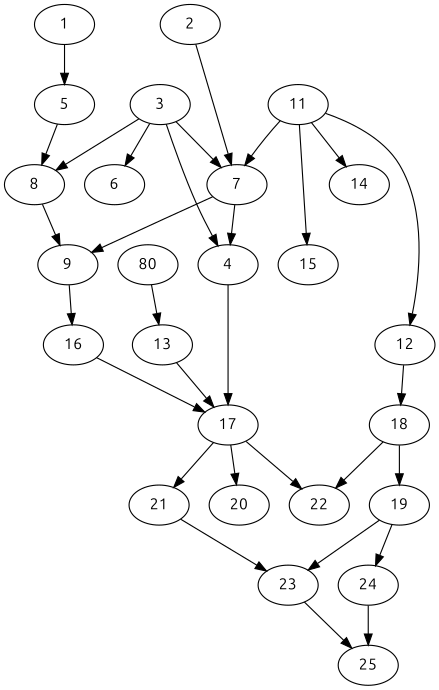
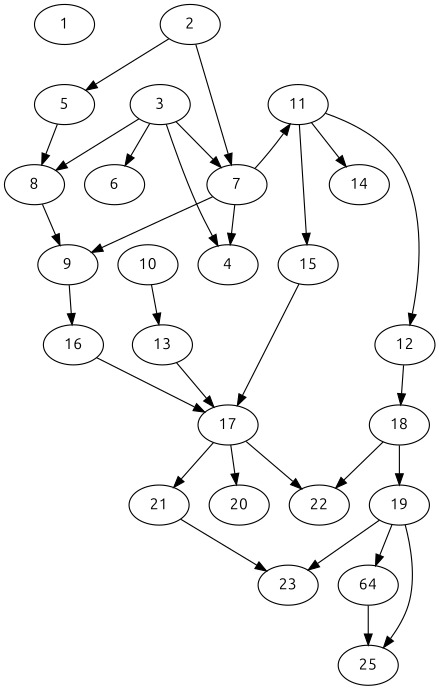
(65, 59) -> (132, 62)
(265, 138) -> (270, 151)
(148, 265) -> (148, 265)
(228, 339) -> (271, 340)
(368, 585) -> (368, 585)
(324, 621) -> (412, 584)
